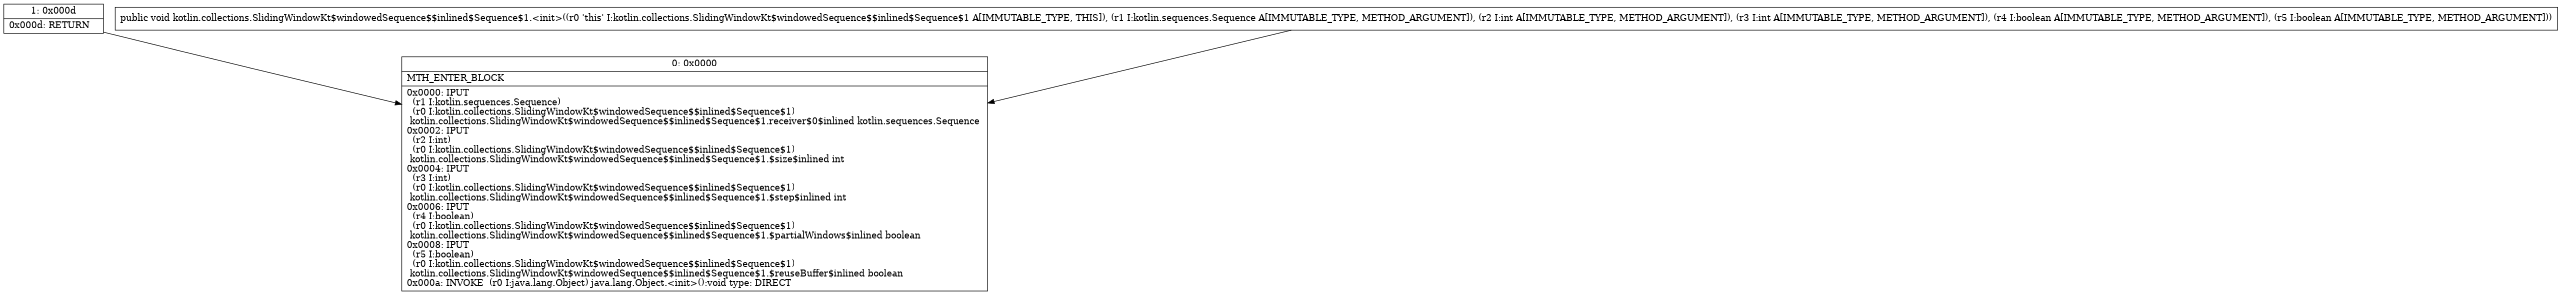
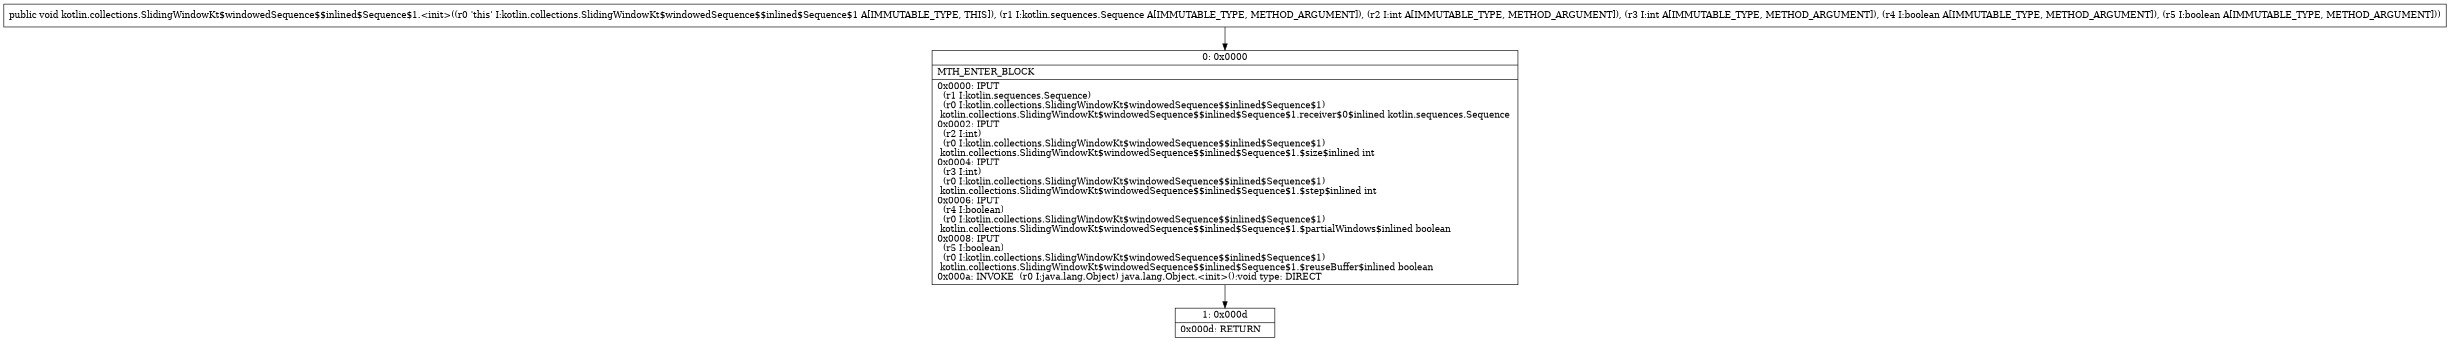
(249, 68) -> (1225, 293)
